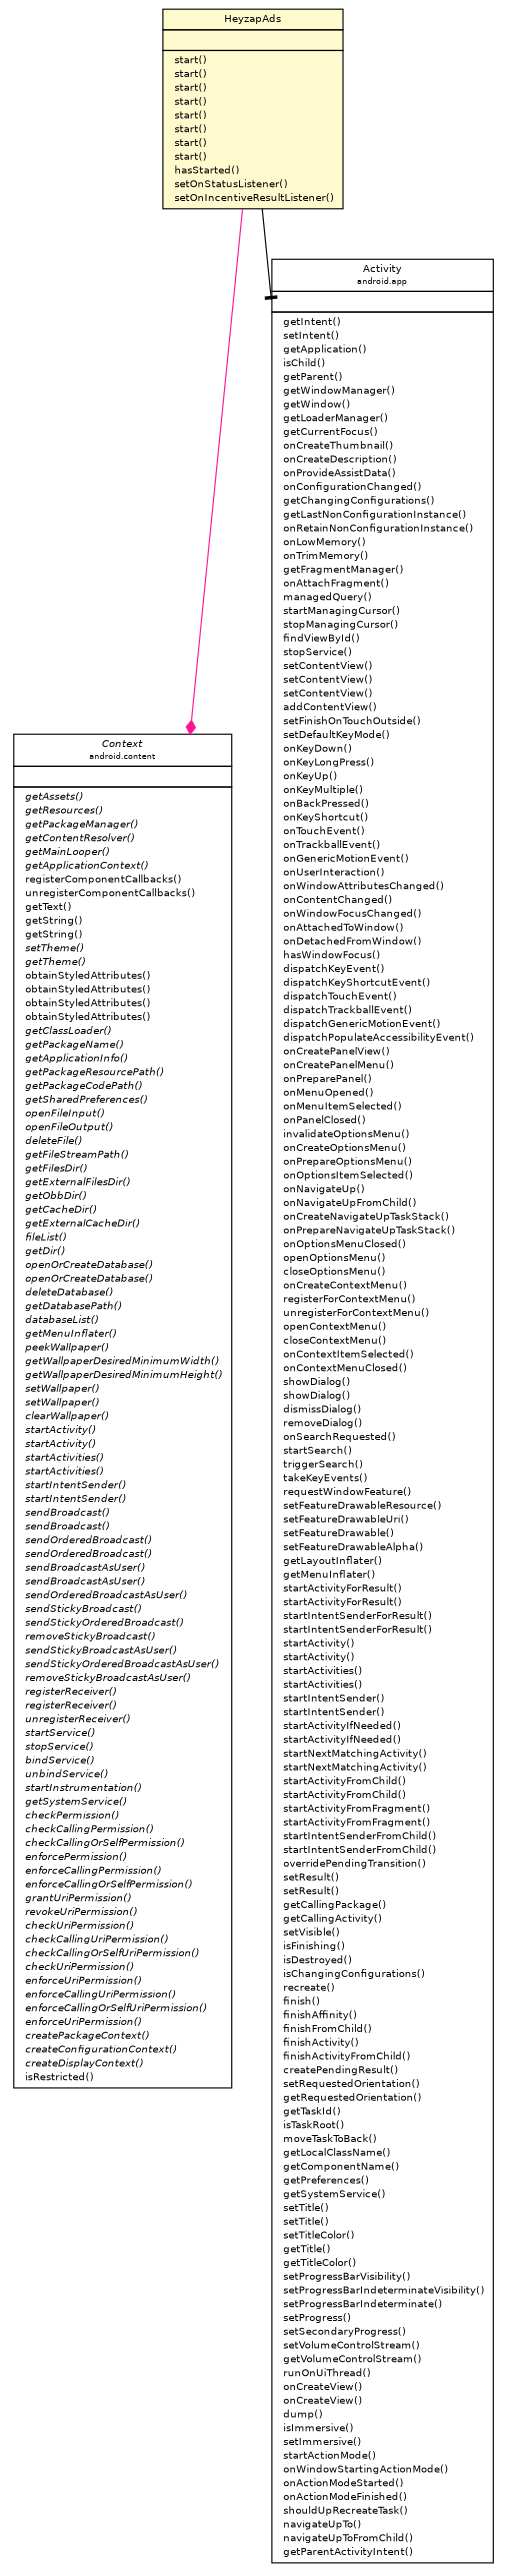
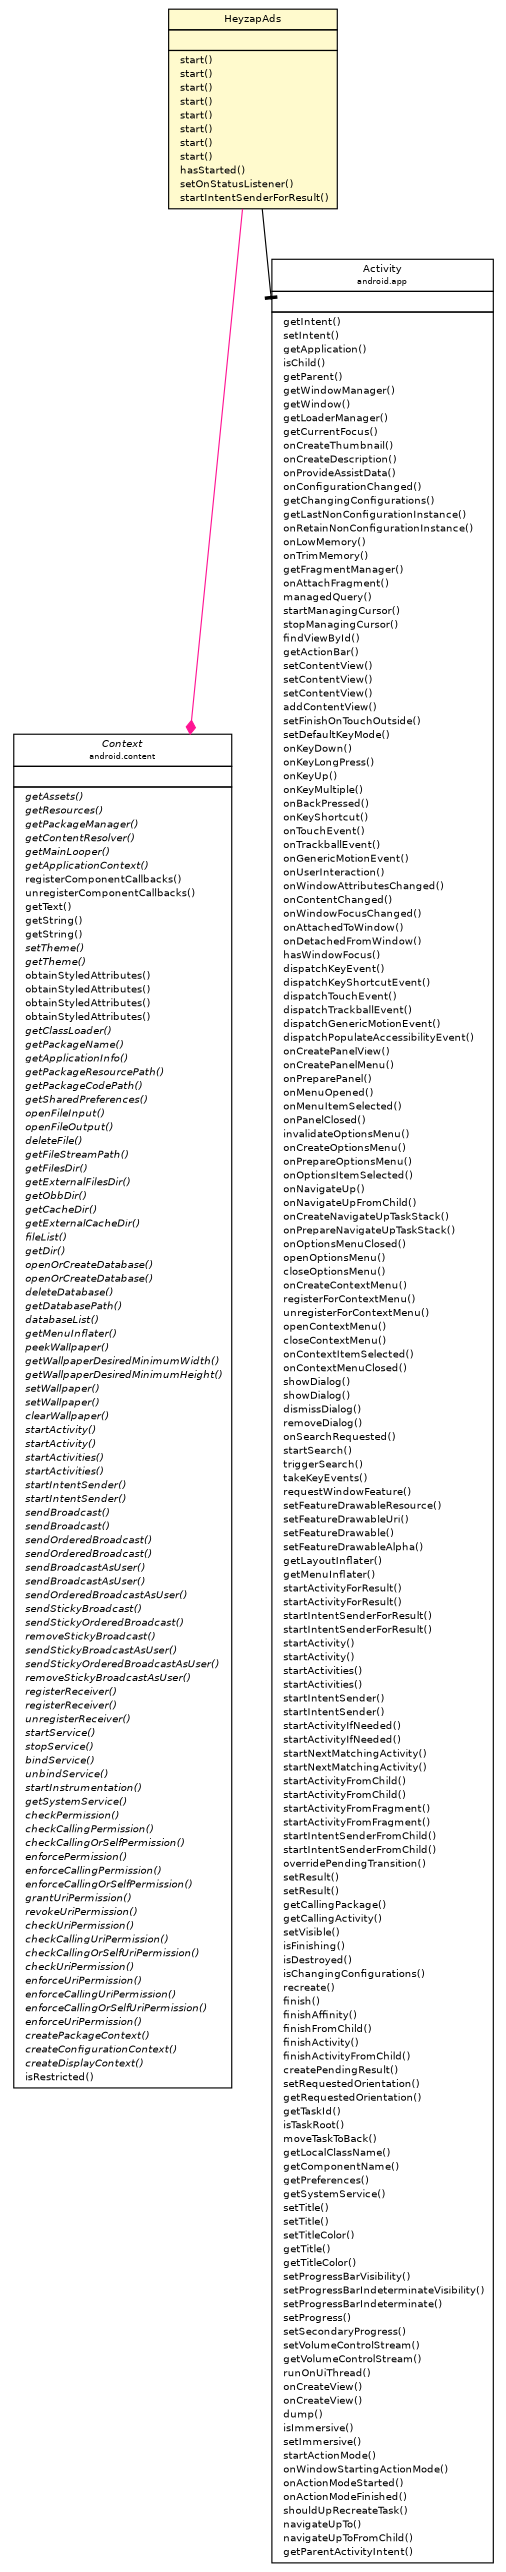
(253, 198) -> (253, 198)
(317, 652) -> (320, 652)
